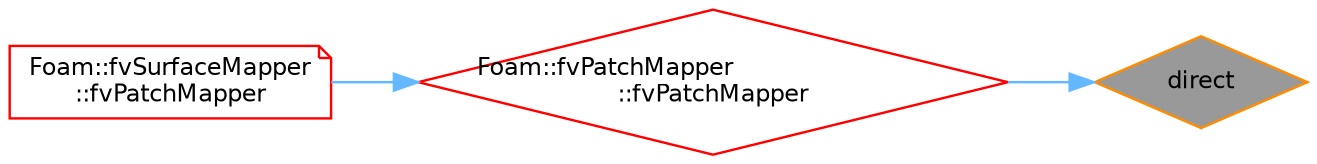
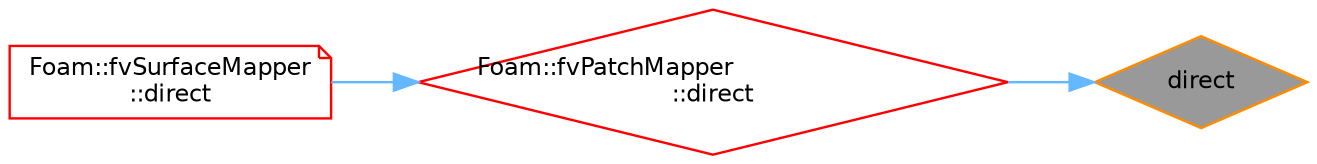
(170, 82) -> (170, 82)
(713, 82) -> (713, 82)
